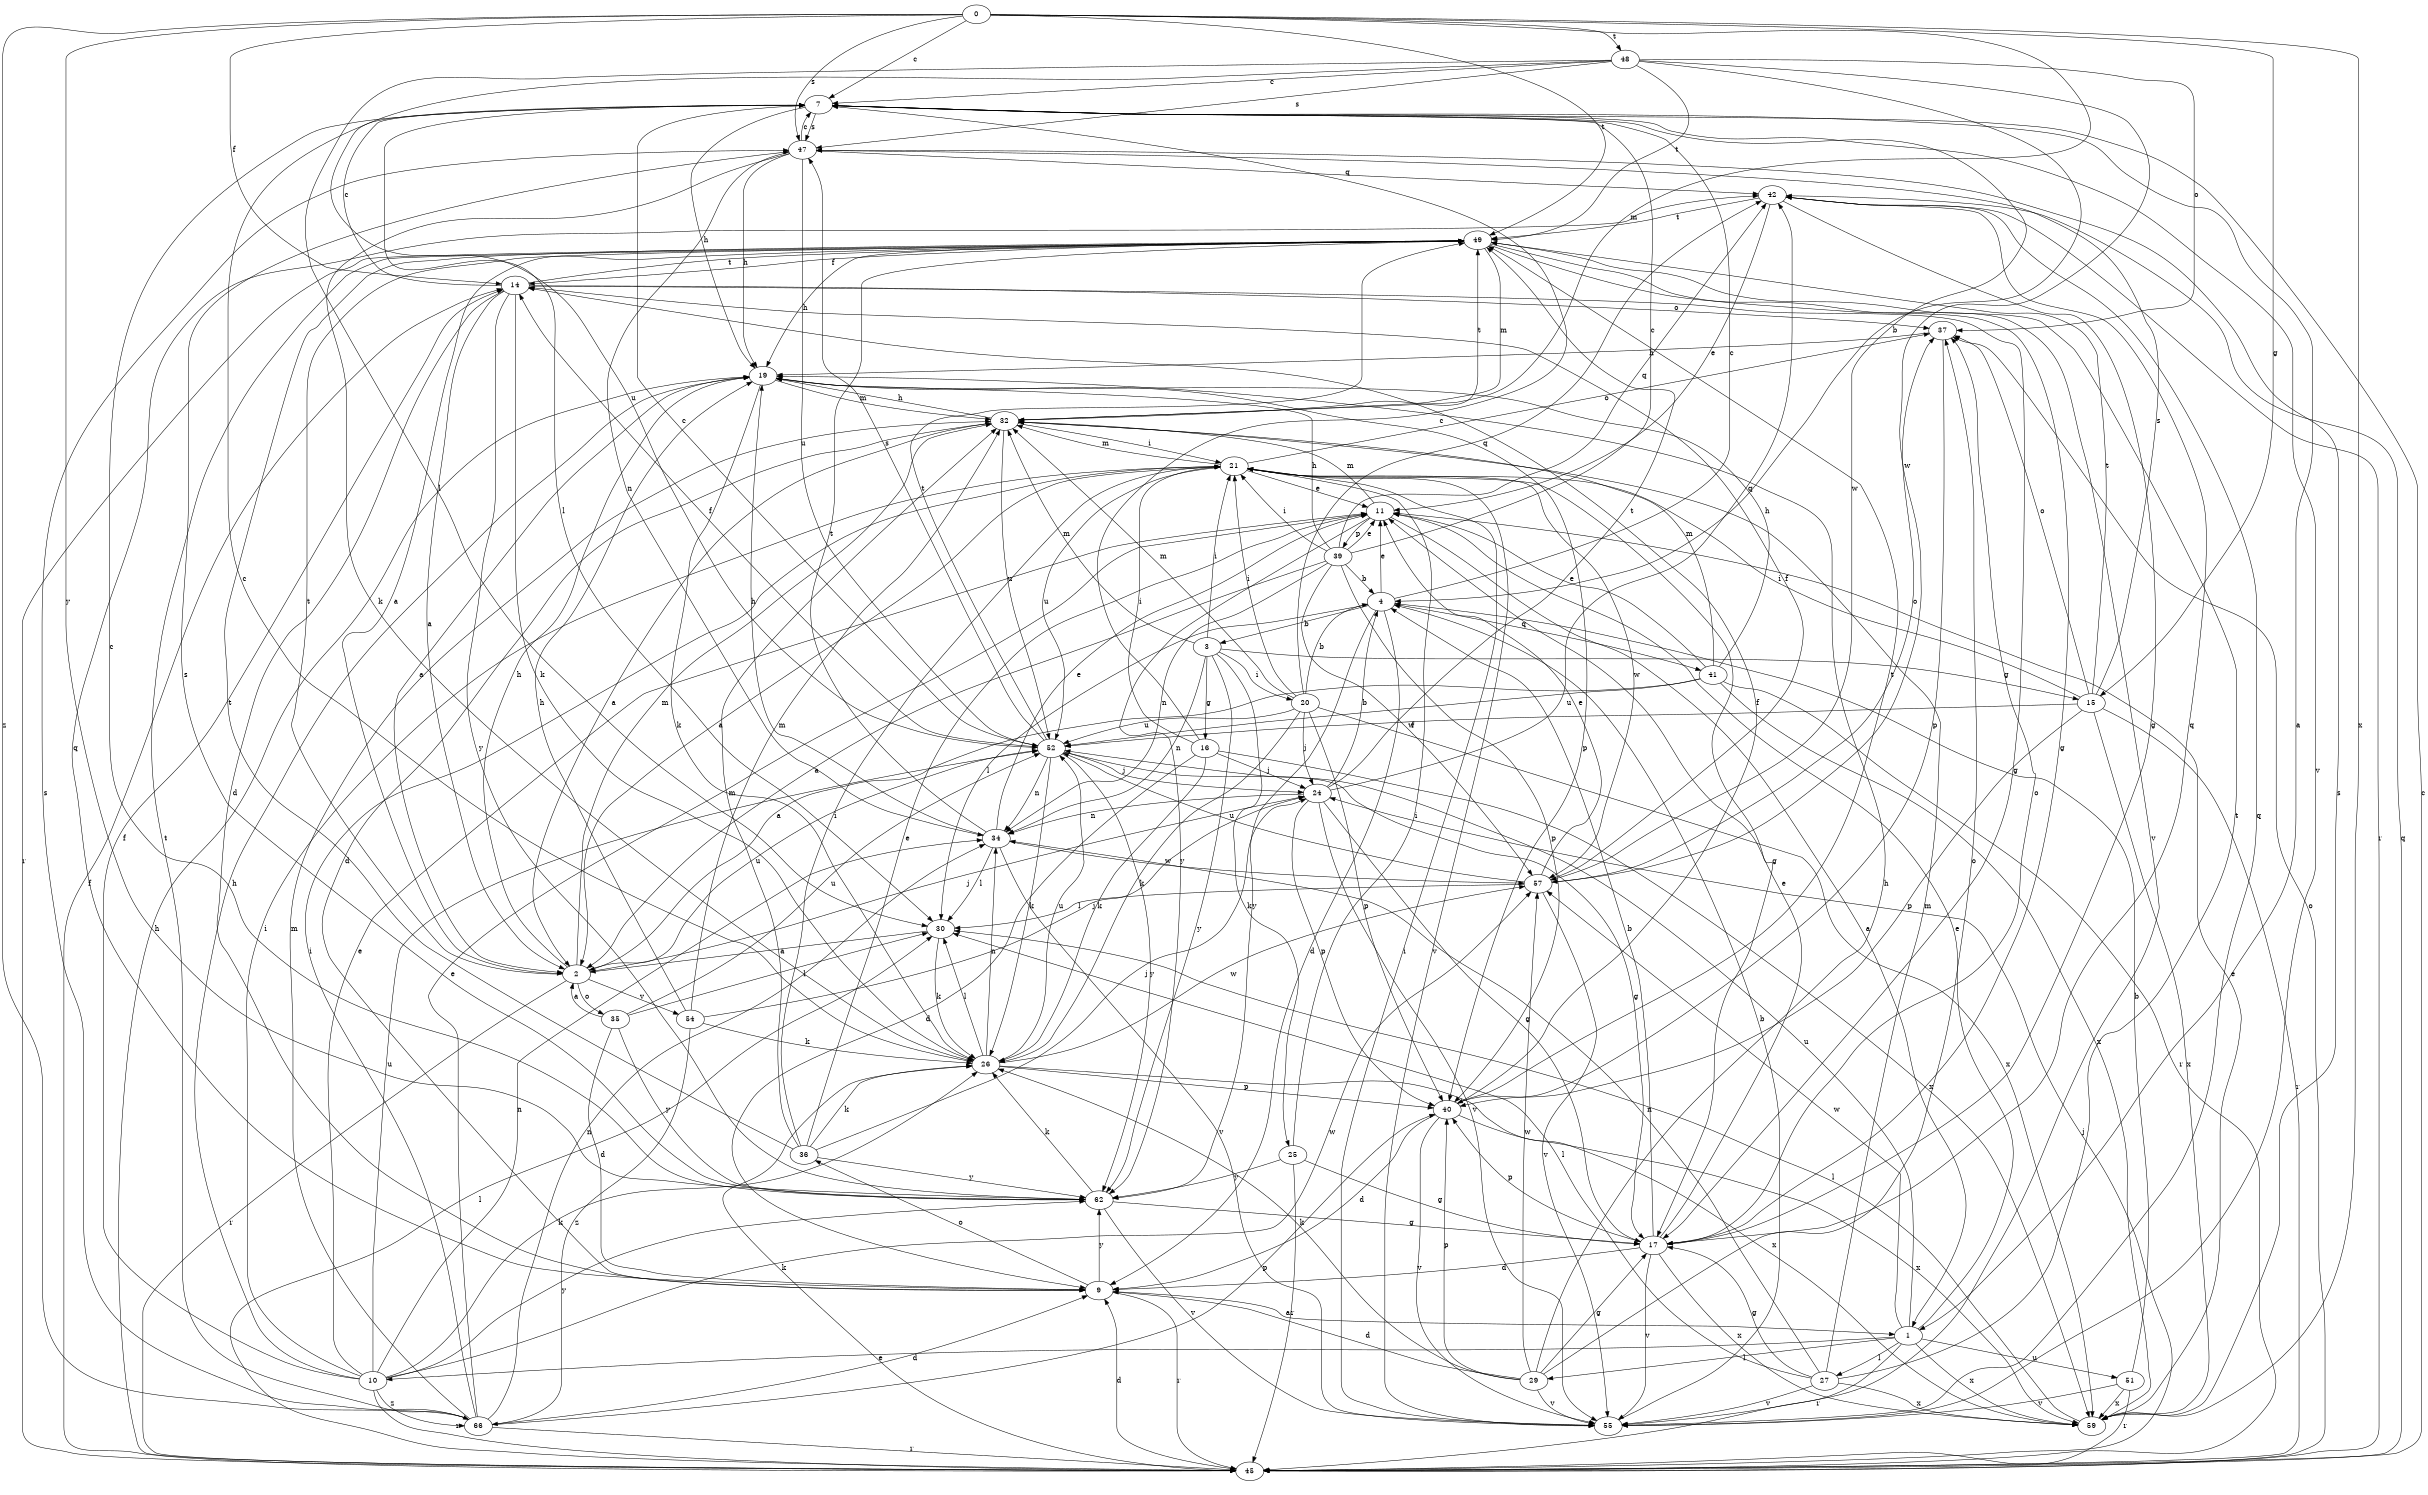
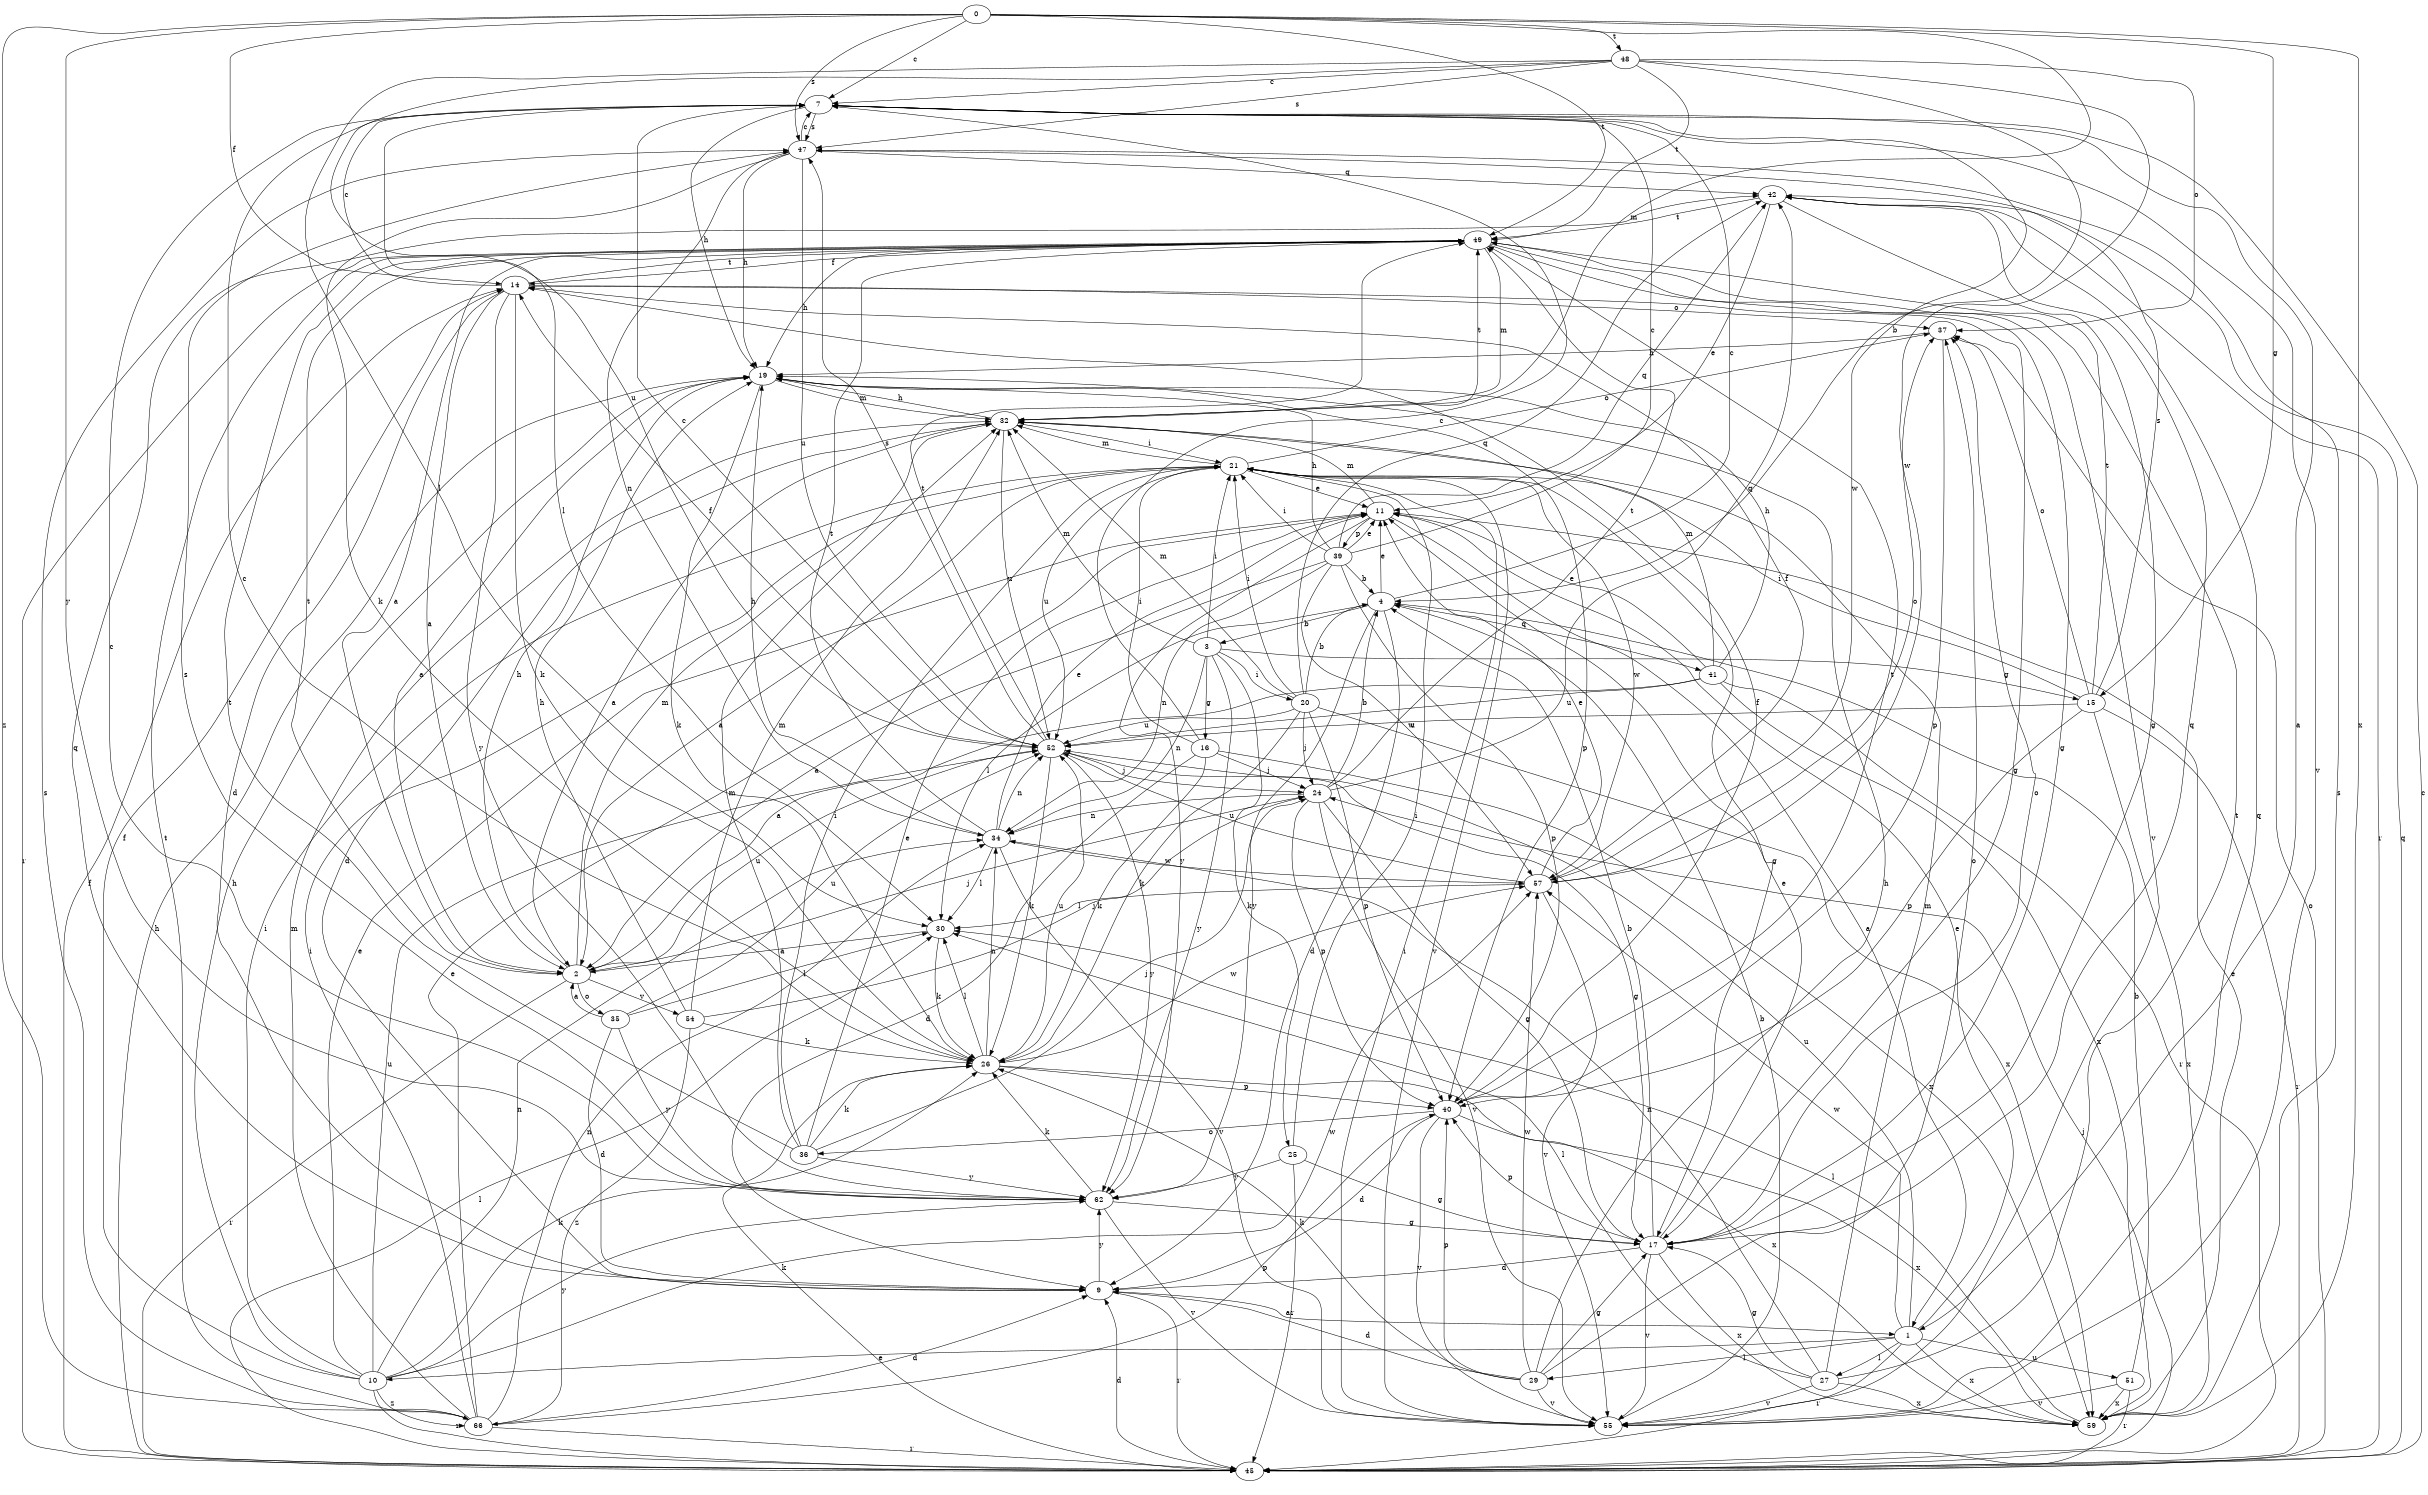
(1413, 726) -> (1413, 726)
(1030, 794) -> (1013, 791)
(954, 1224) -> (1129, 1135)
